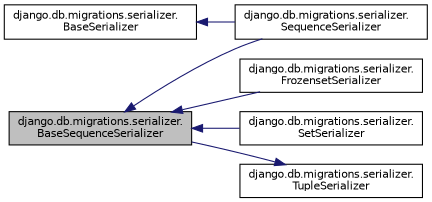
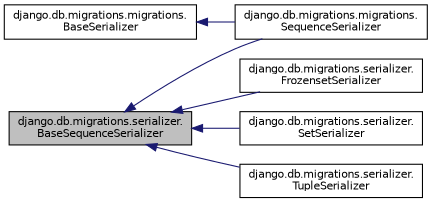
(100, 22) -> (100, 22)
(331, 22) -> (331, 22)
(233, 151) -> (198, 158)
